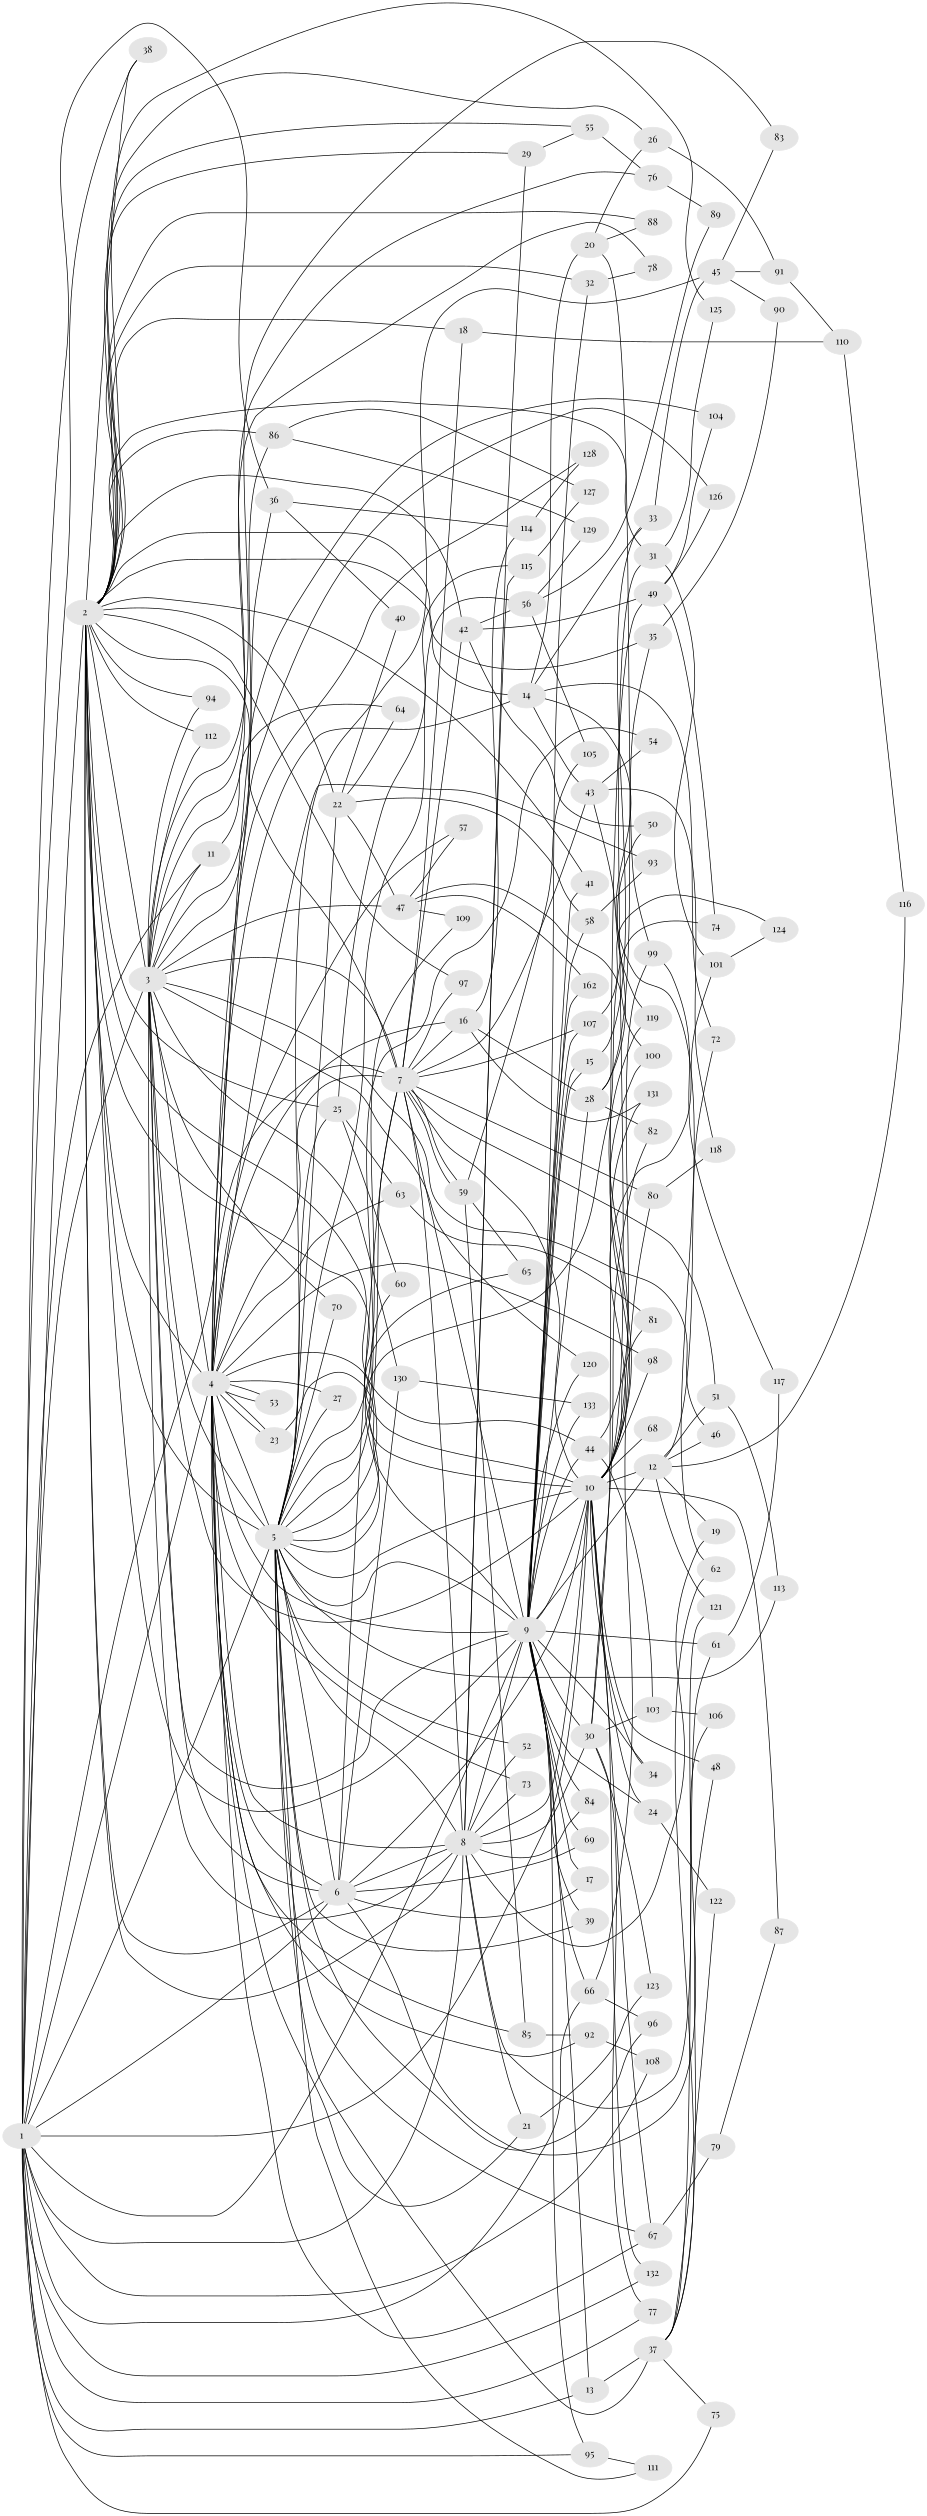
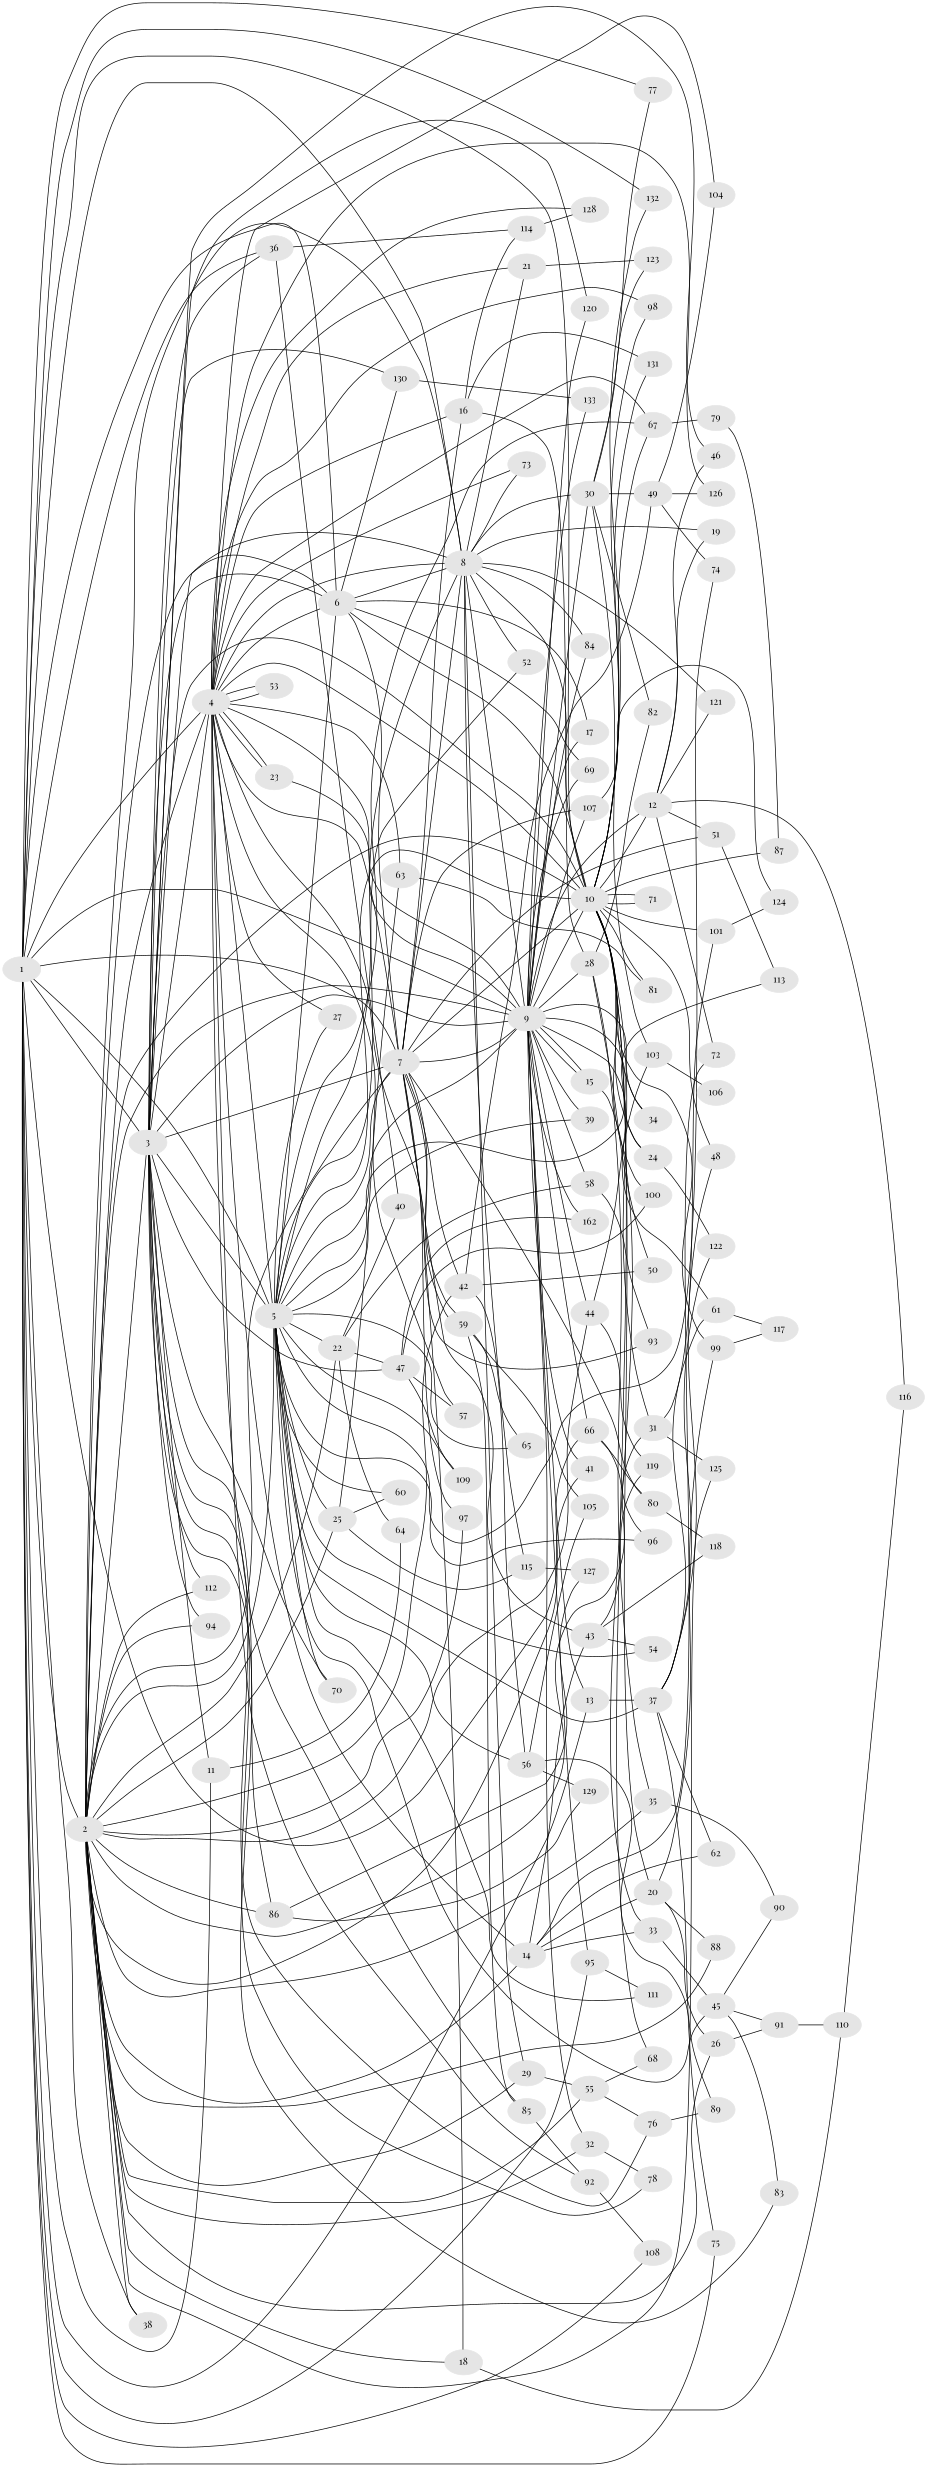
none -> (653, 899)
none -> (626, 1395)
none -> (617, 2076)
(655, 2122) -> none
